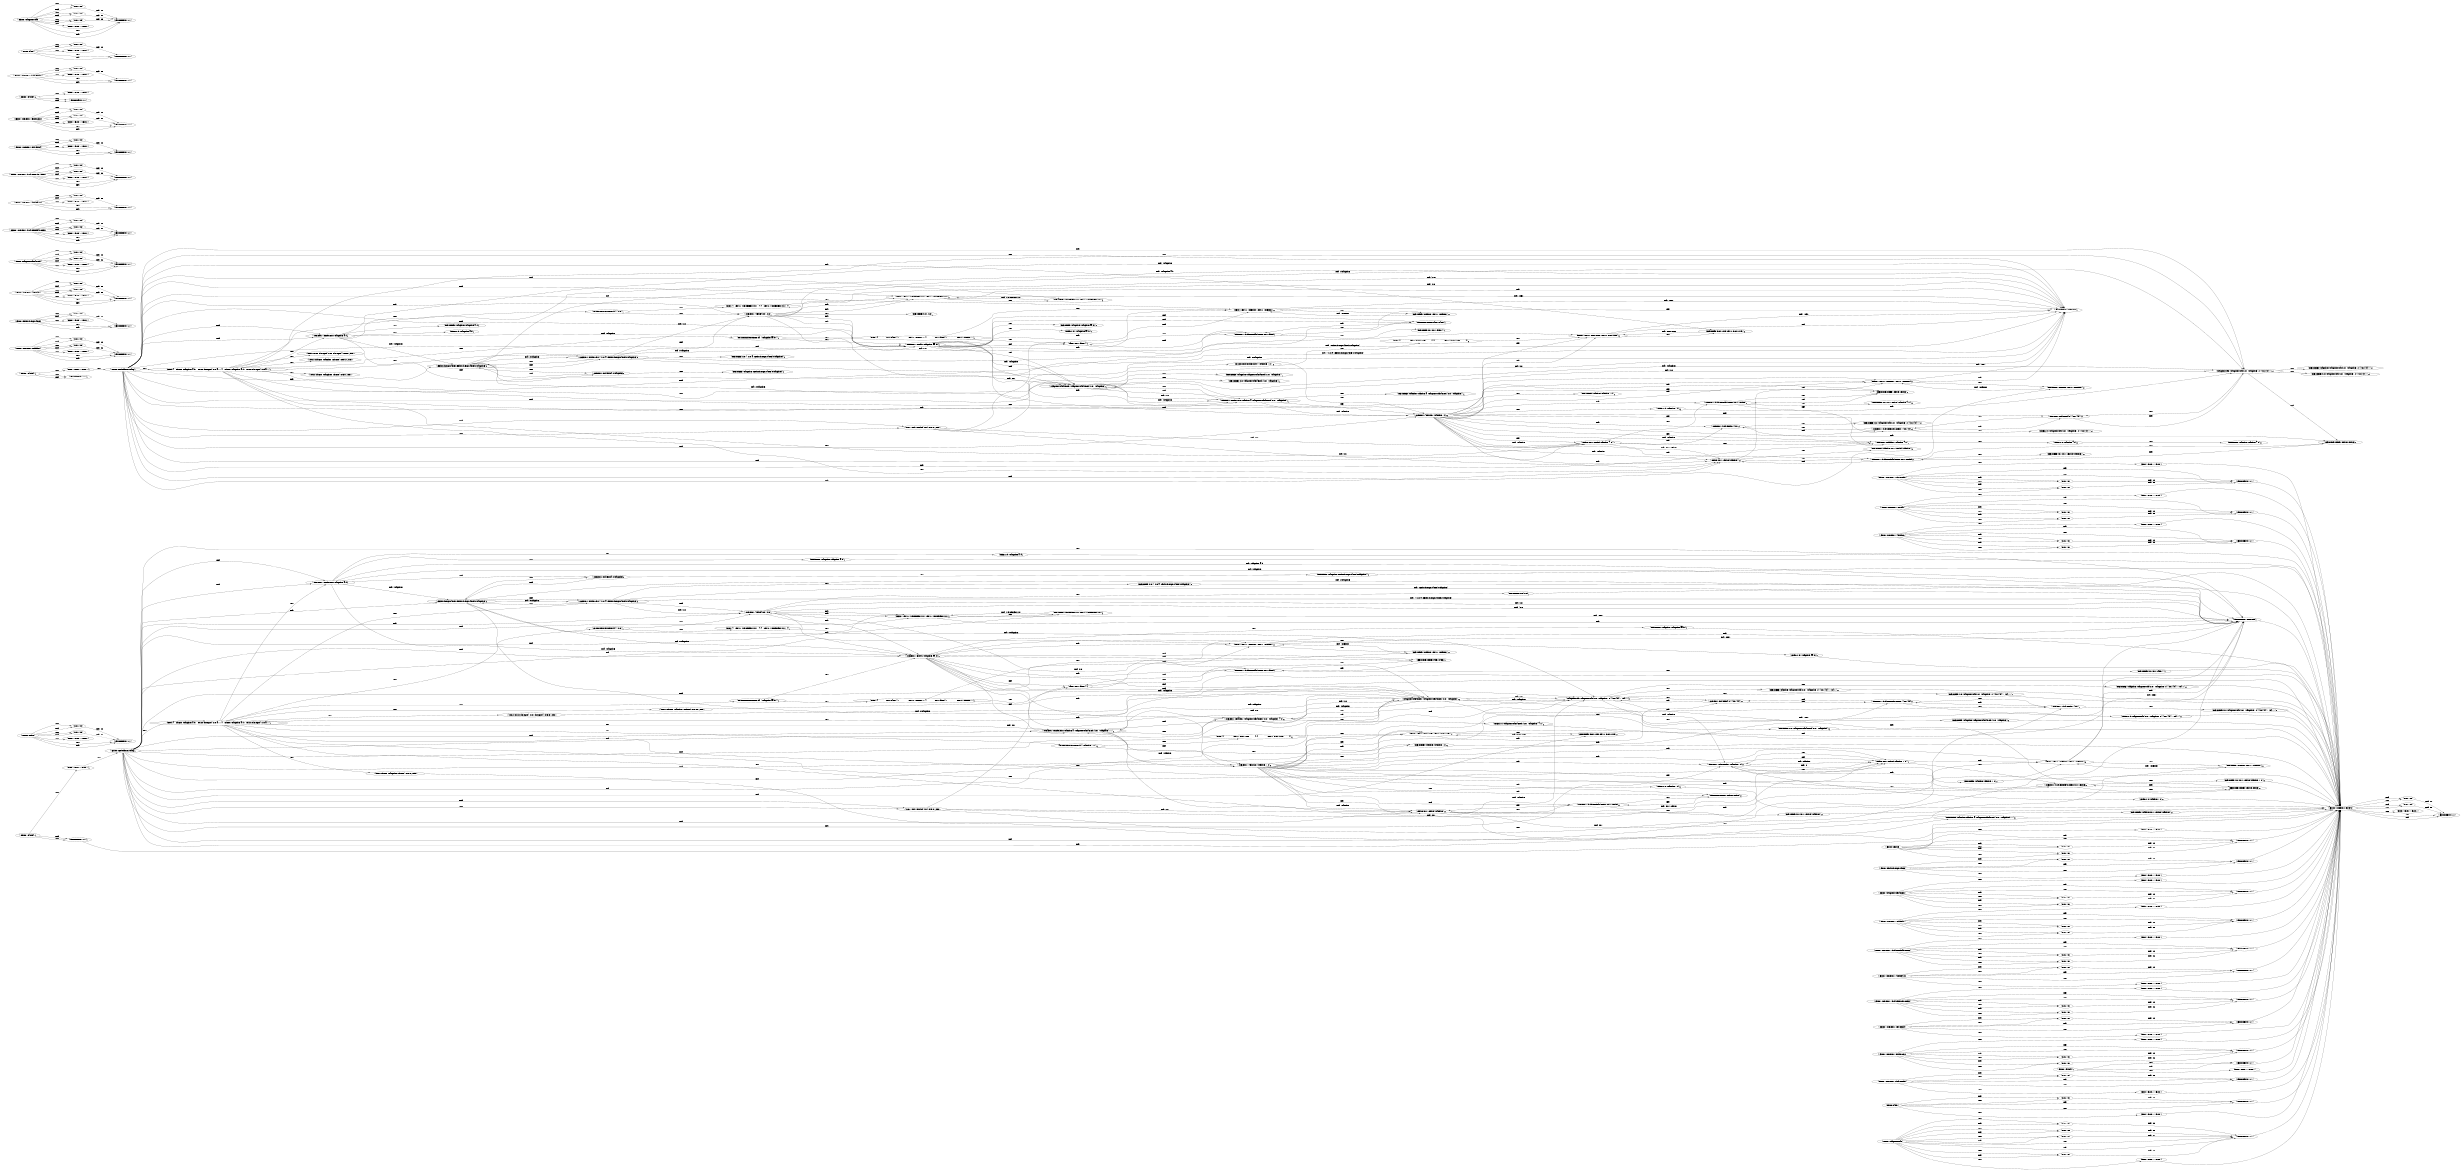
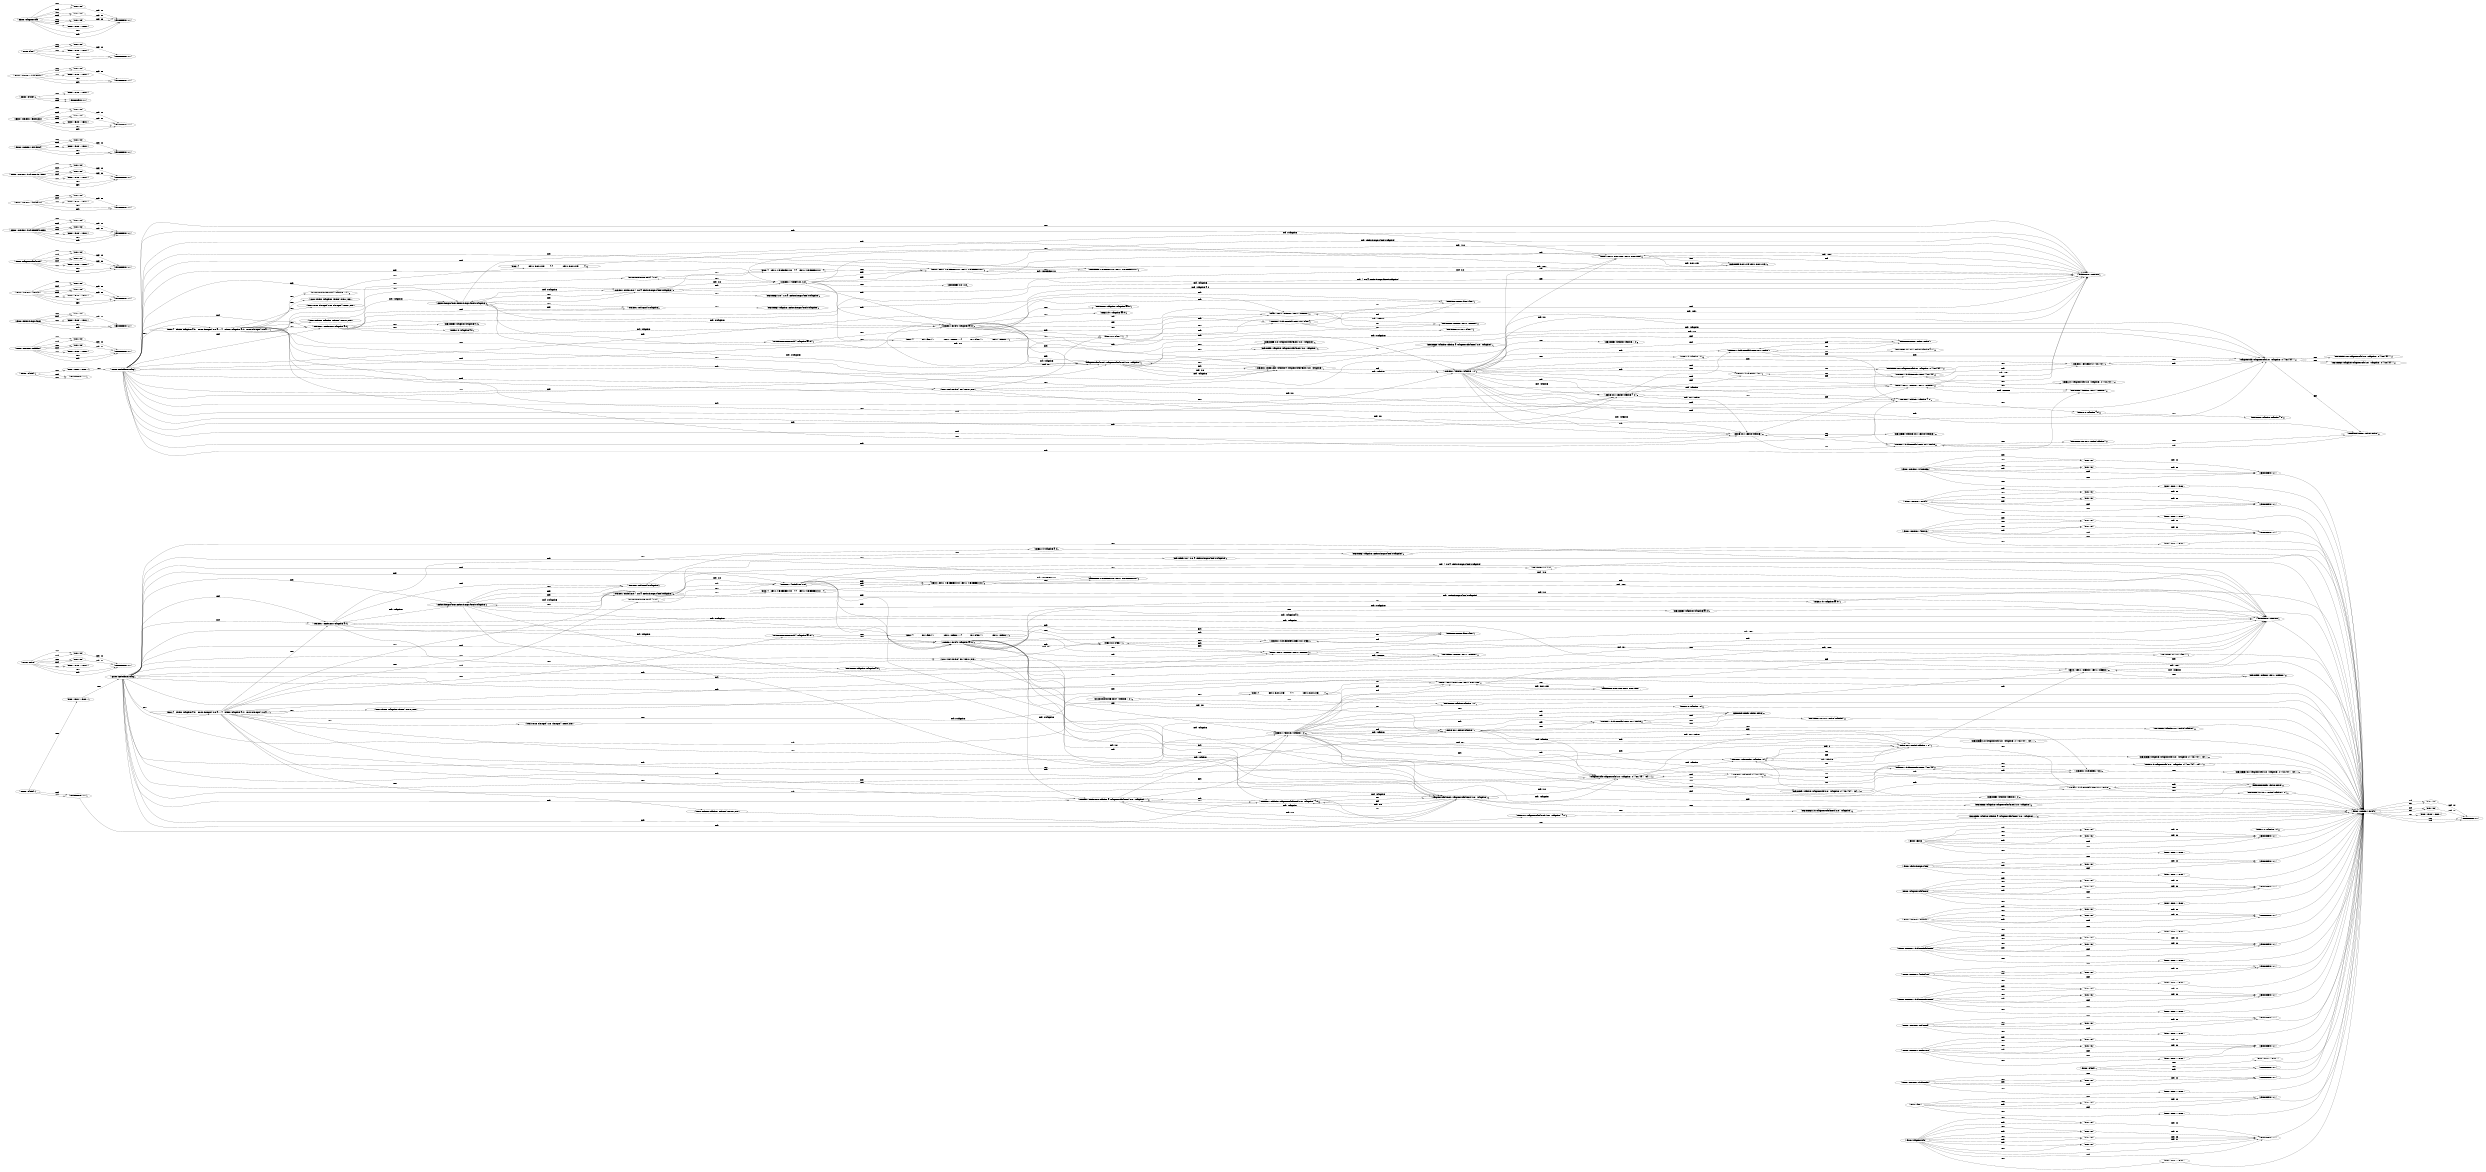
(1331, 402) -> none
(1486, 763) -> none
(1921, 794) -> none
